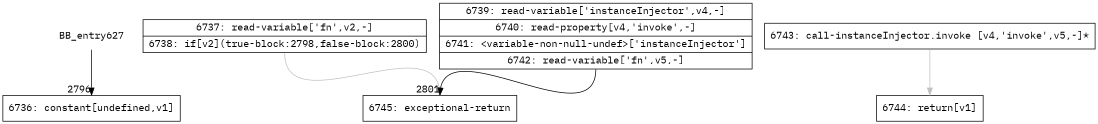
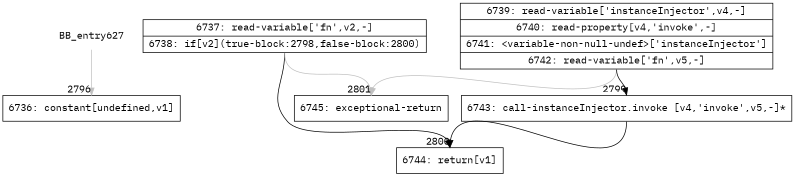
(92, 69) -> (92, 69)
(930, 69) -> (542, 136)
none -> (619, 79)
(521, 83) -> (497, 83)
none -> (332, 132)
